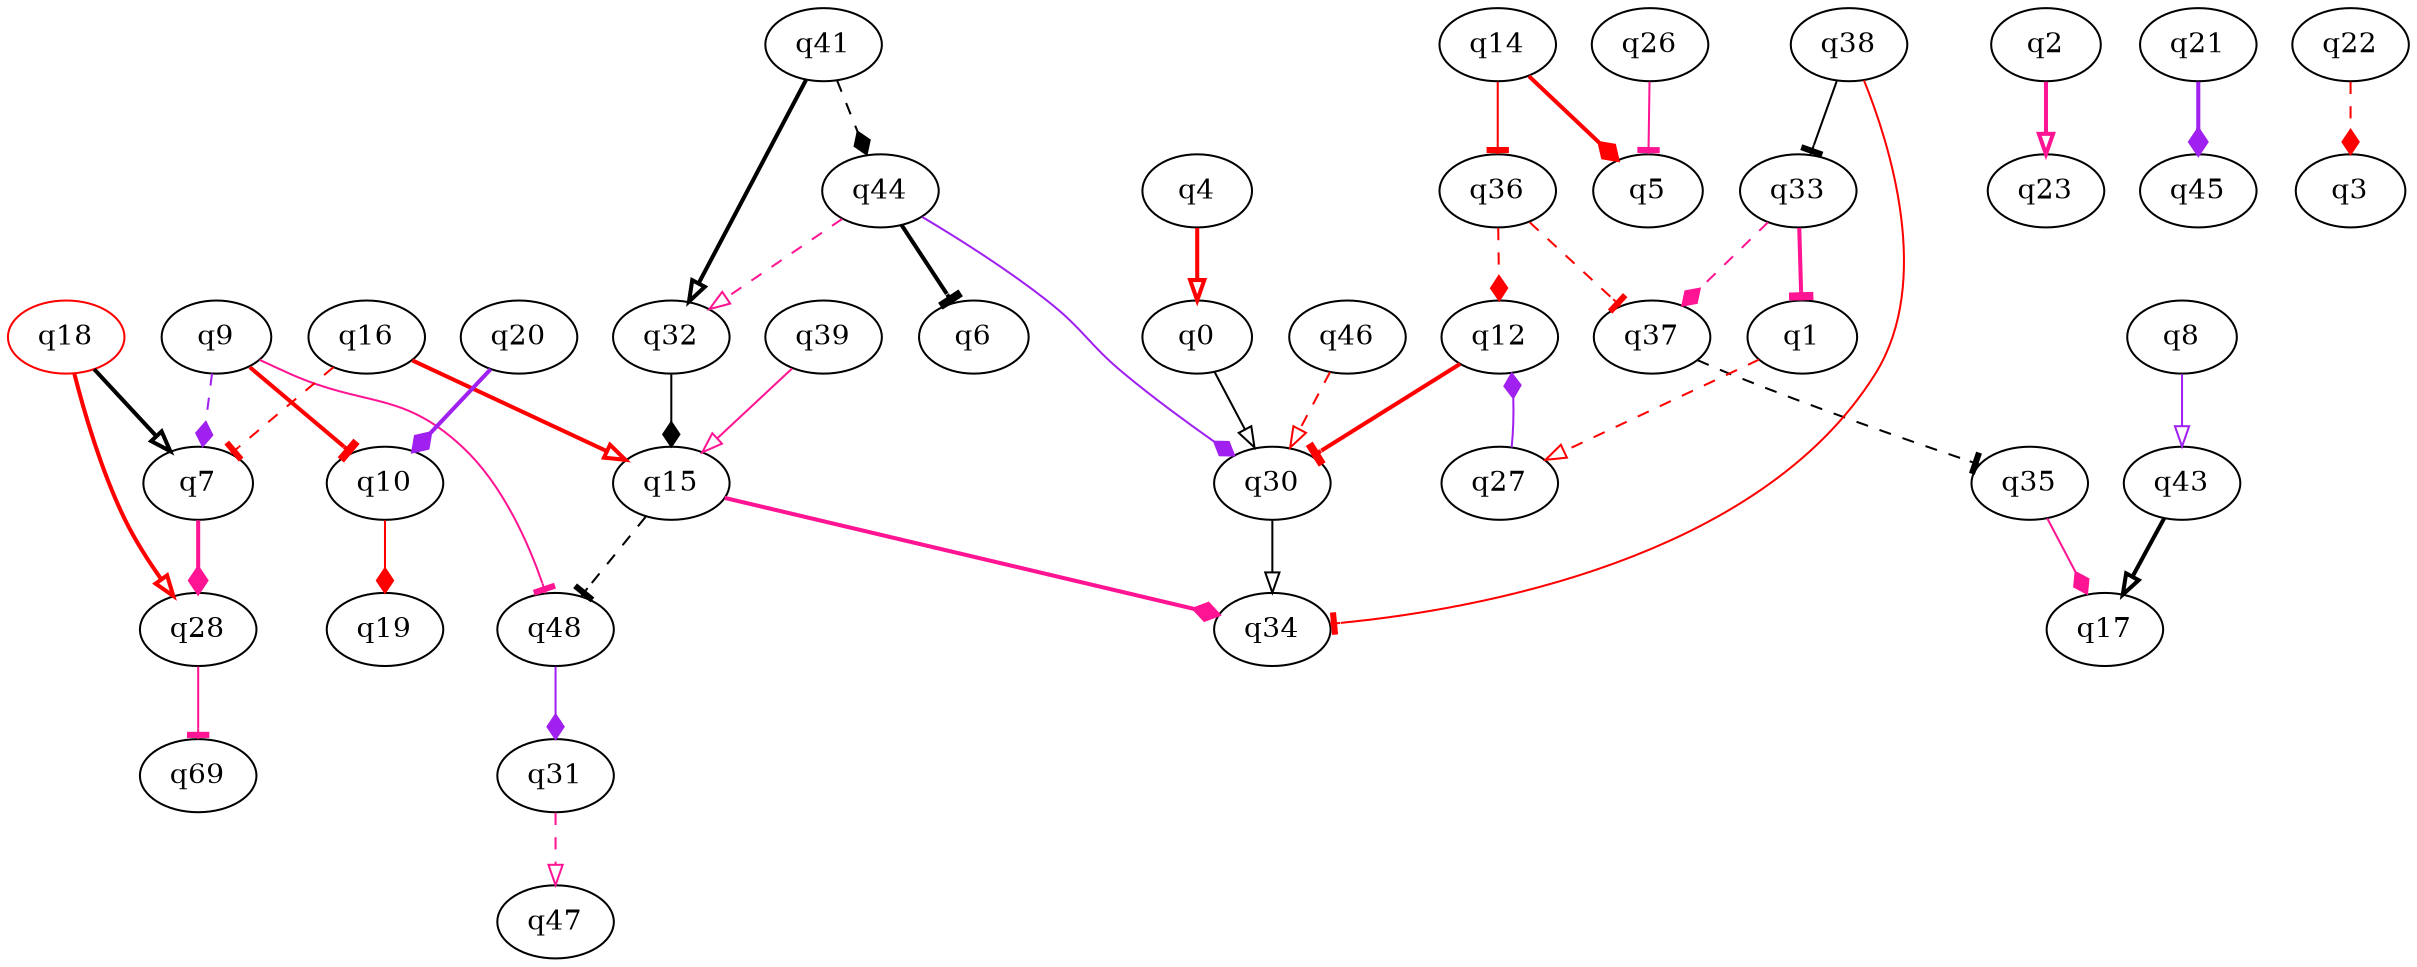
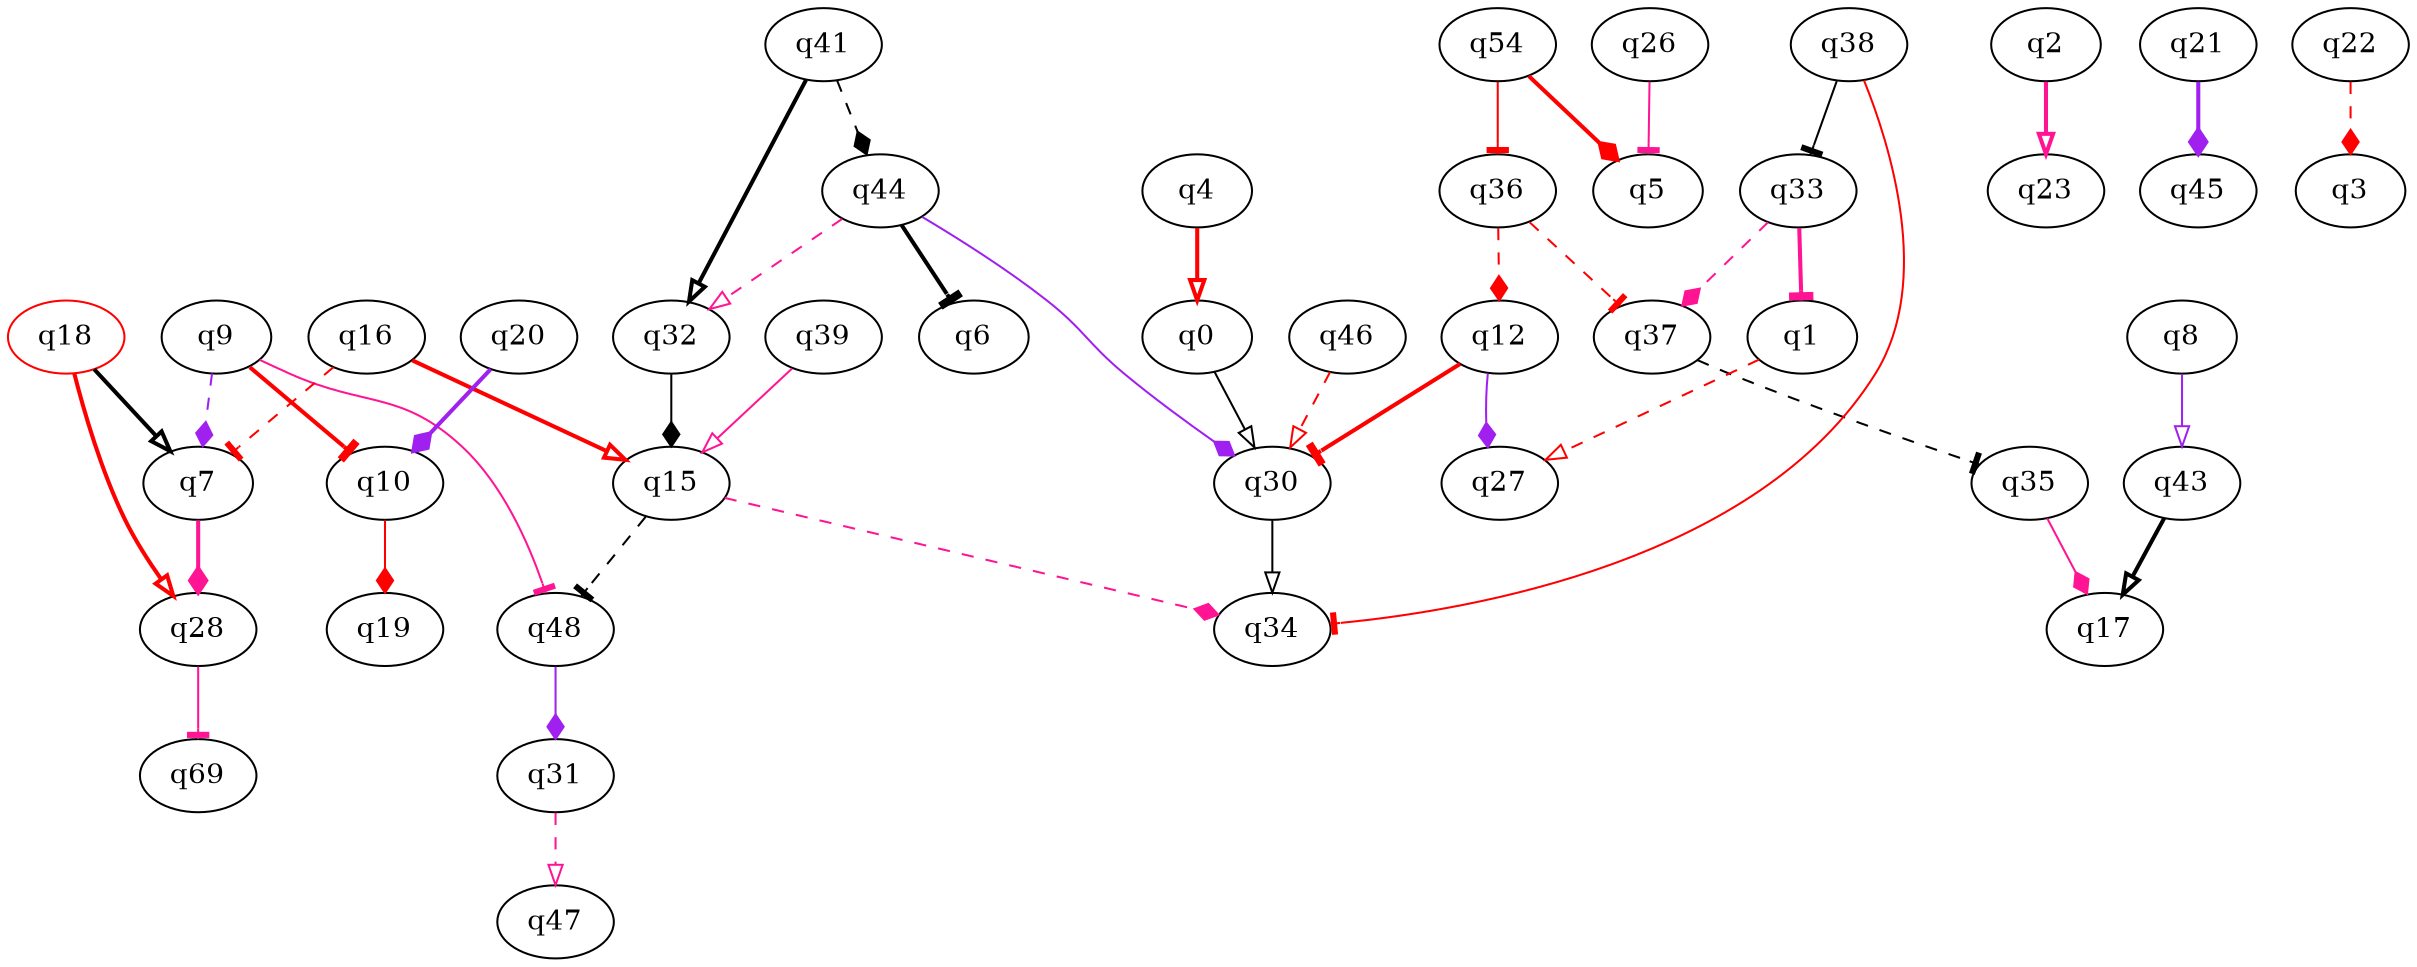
(1498, 45) -> (1498, 45)
(1513, 423) -> (1486, 398)
(959, 553) -> (959, 553)
